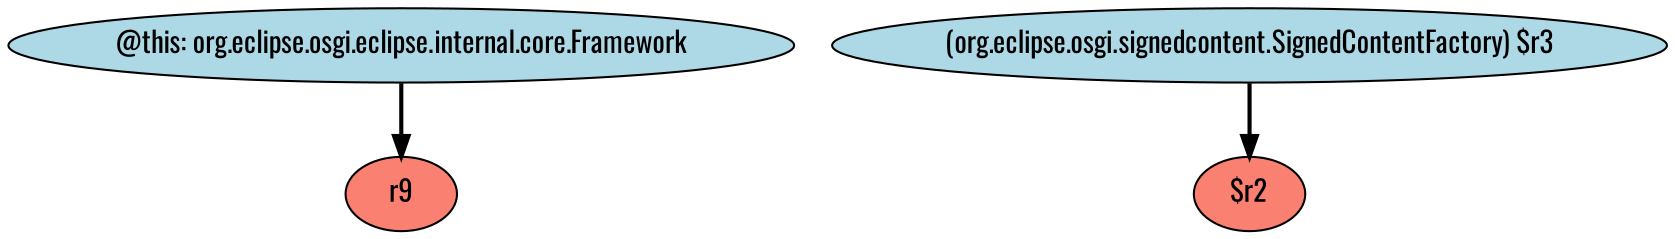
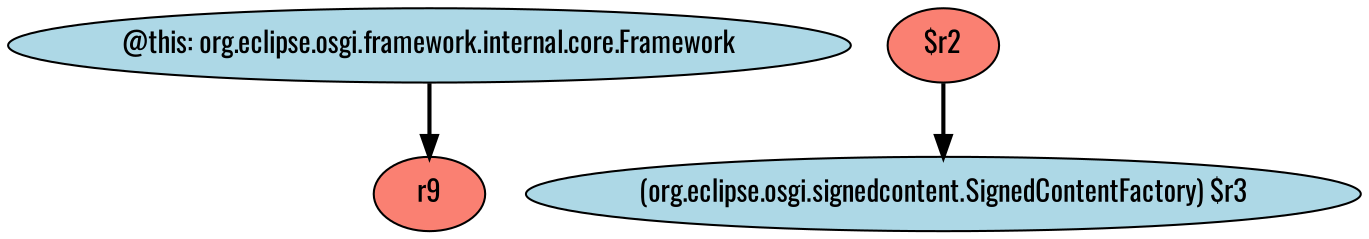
(401, 45) -> (429, 45)
(1250, 110) -> (943, 110)
